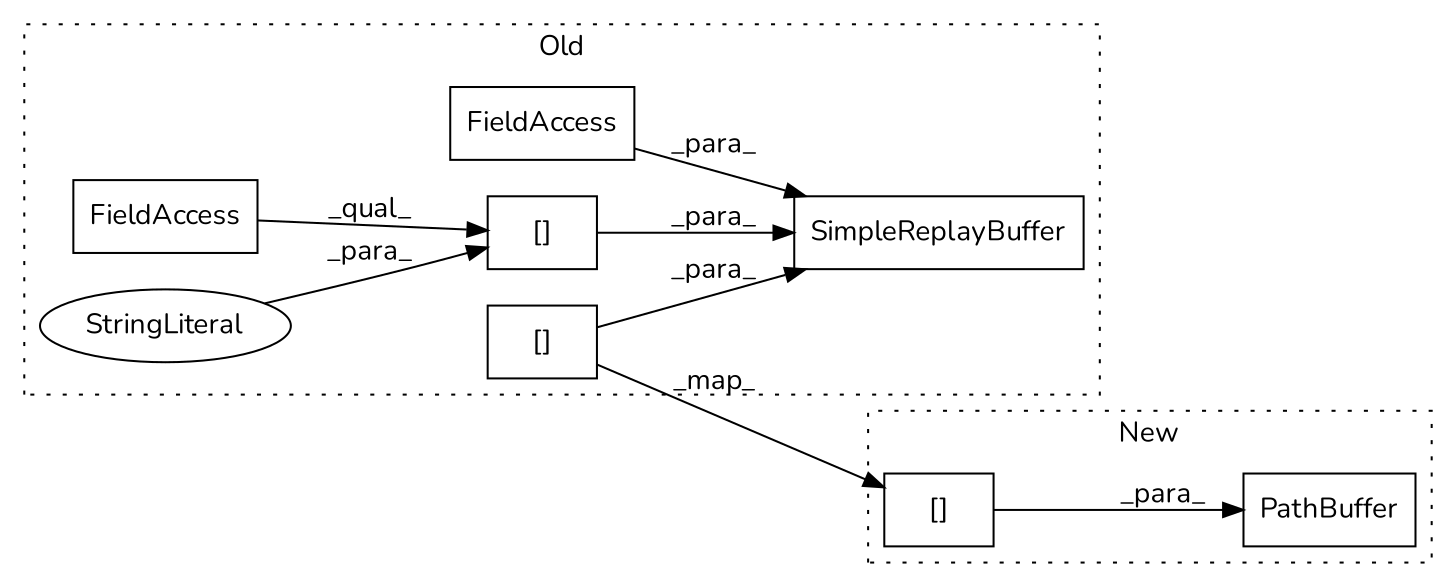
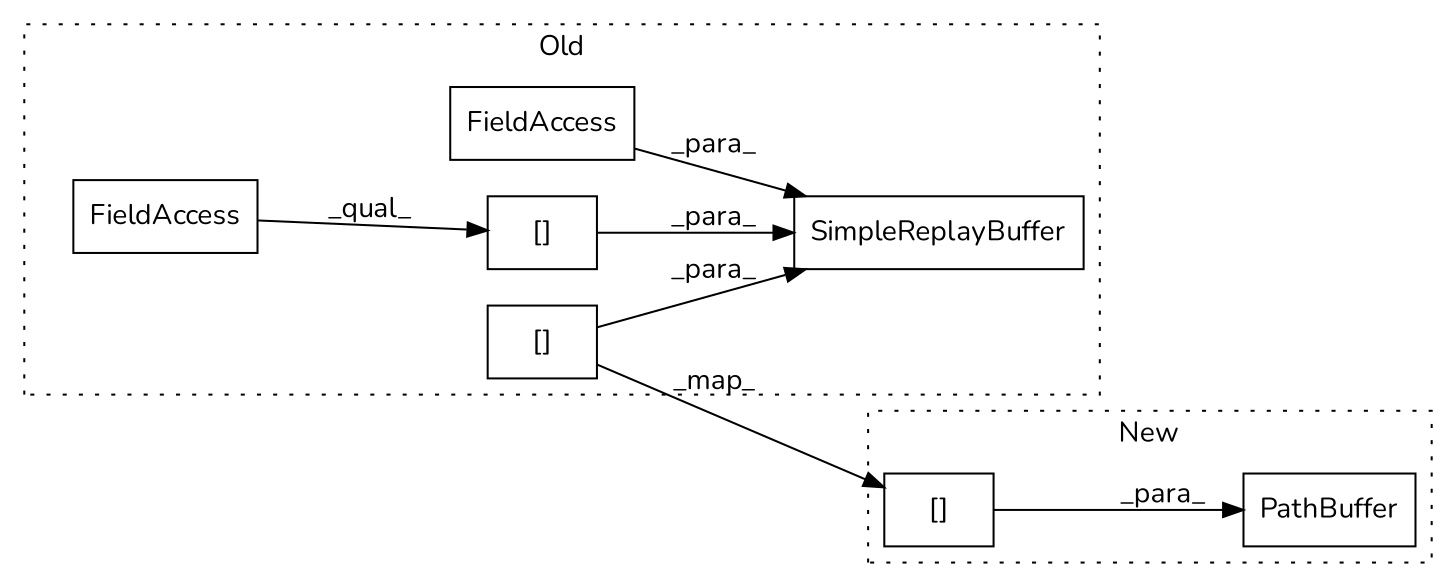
(165, 326) -> none
